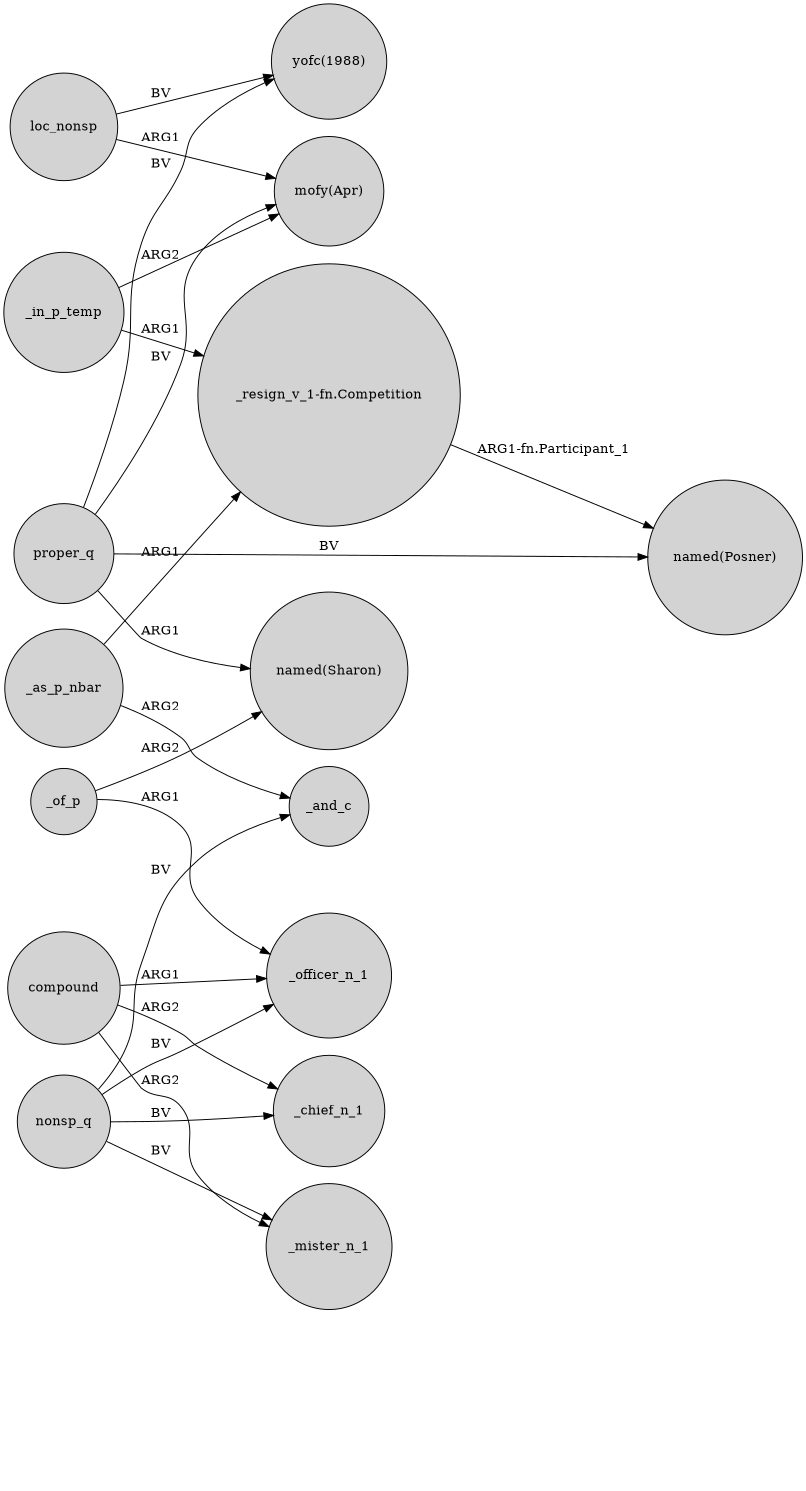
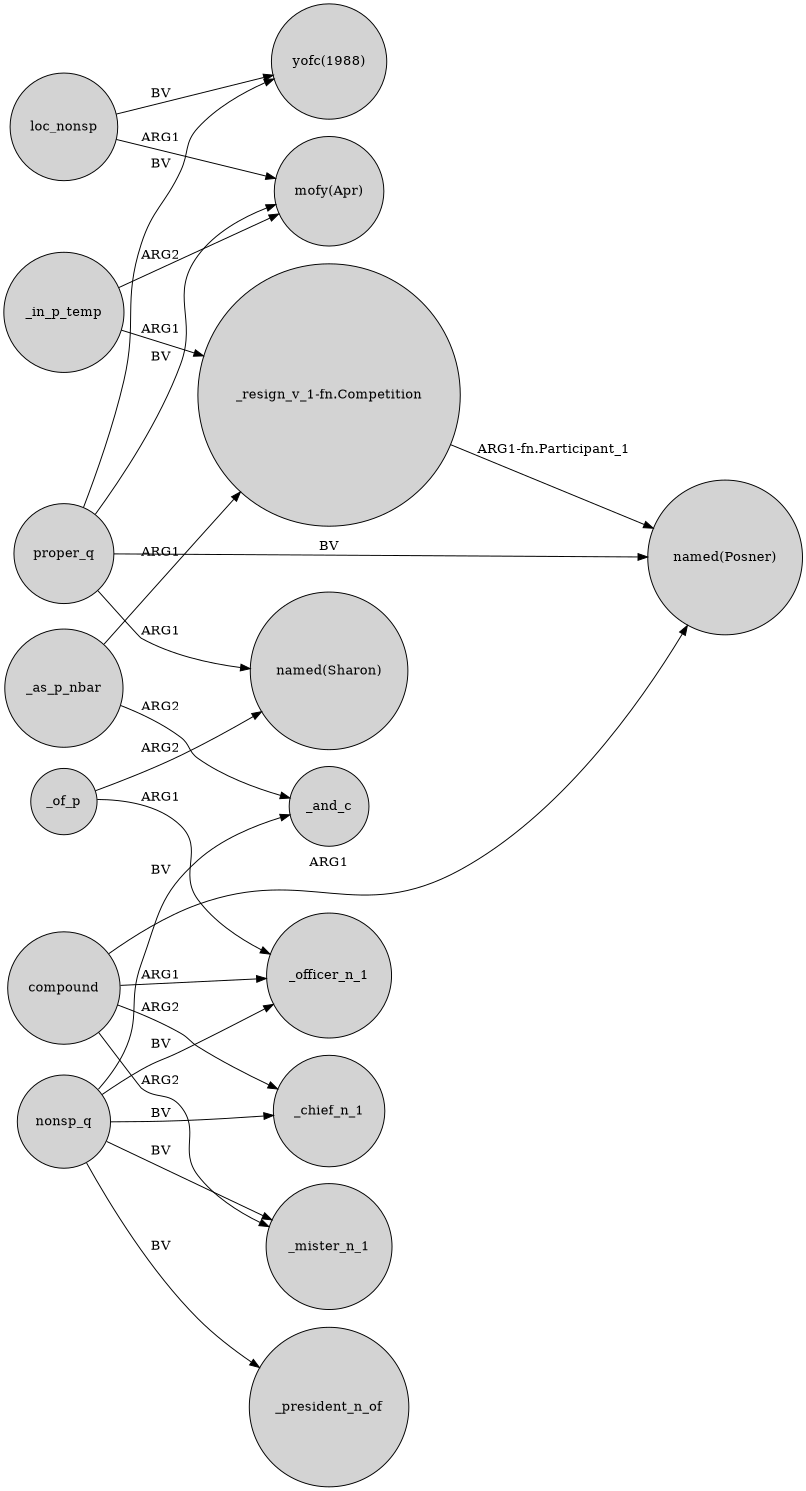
none -> (441, 878)
none -> (329, 1407)
